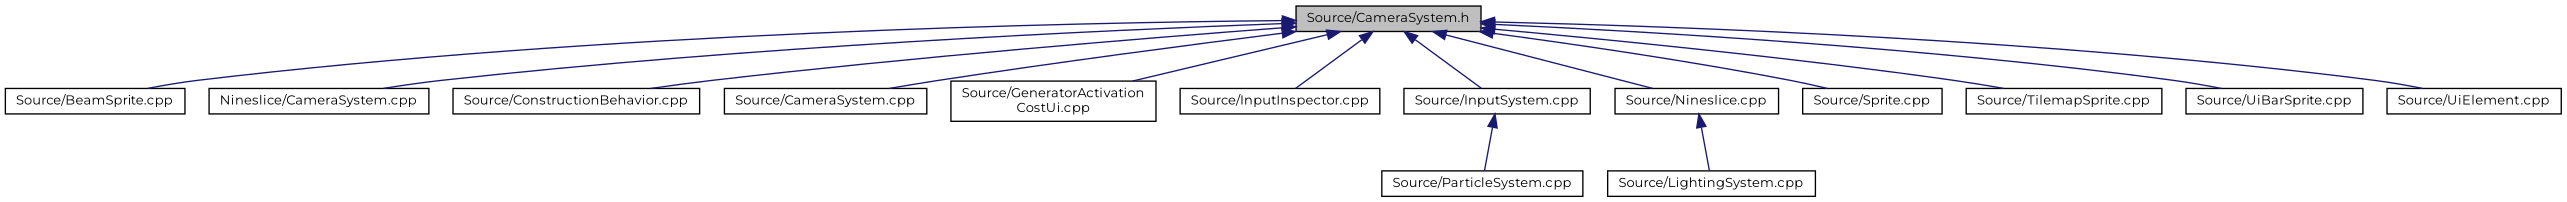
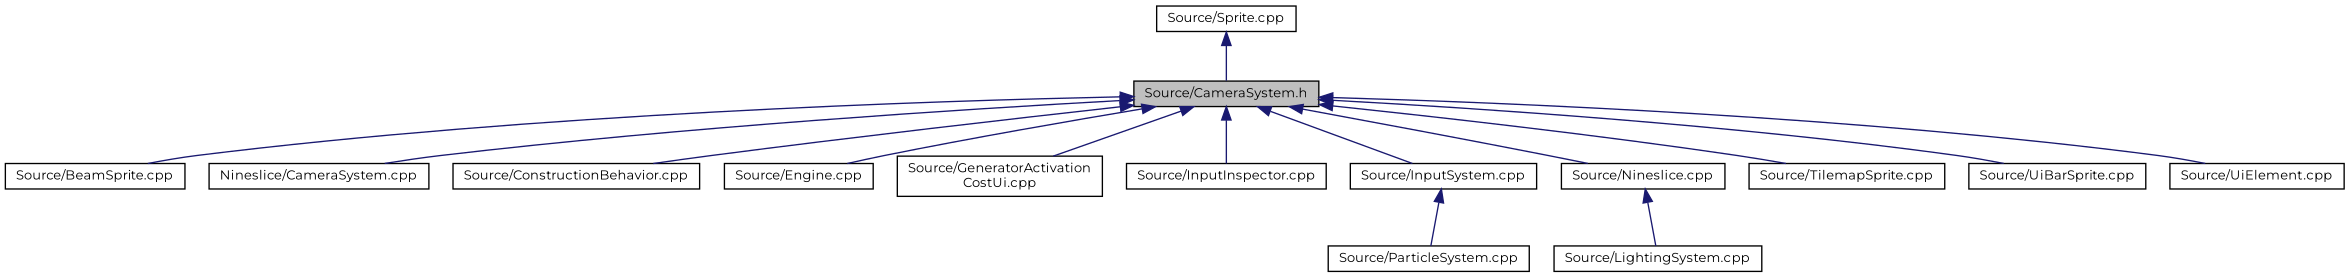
(1661, 58) -> (1226, 63)
(826, 101) -> (799, 176)
